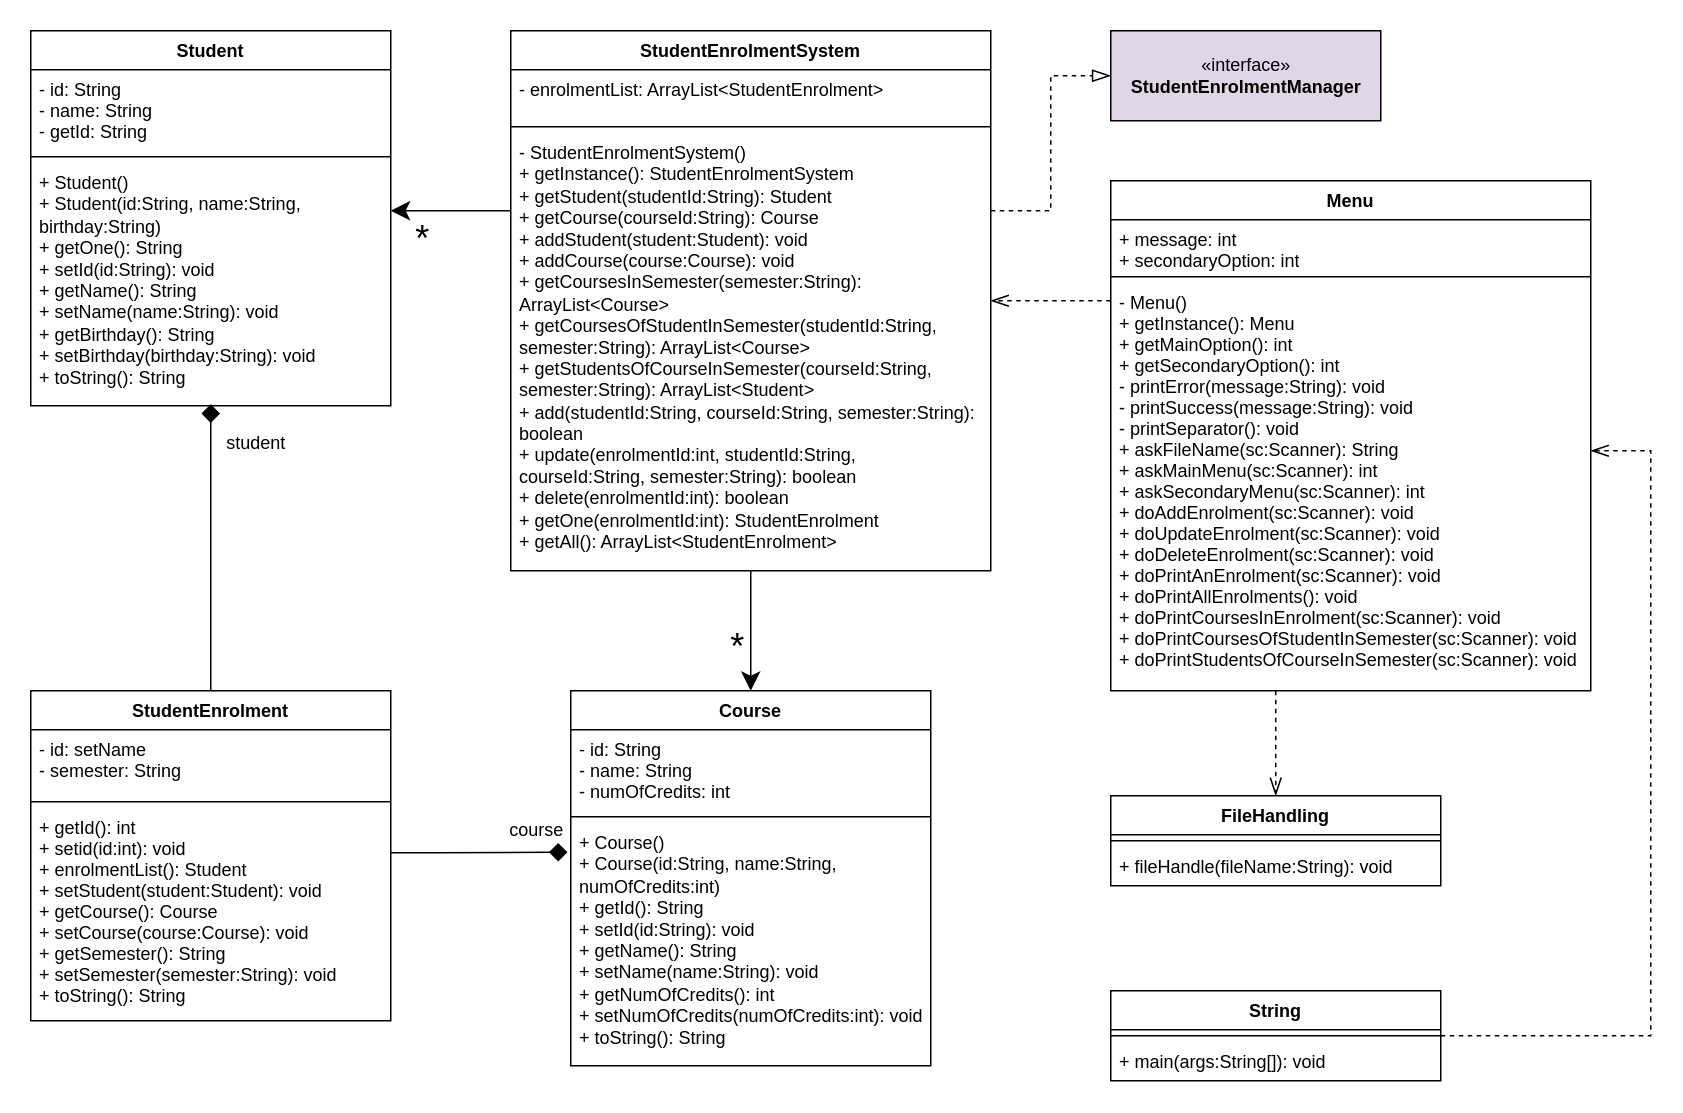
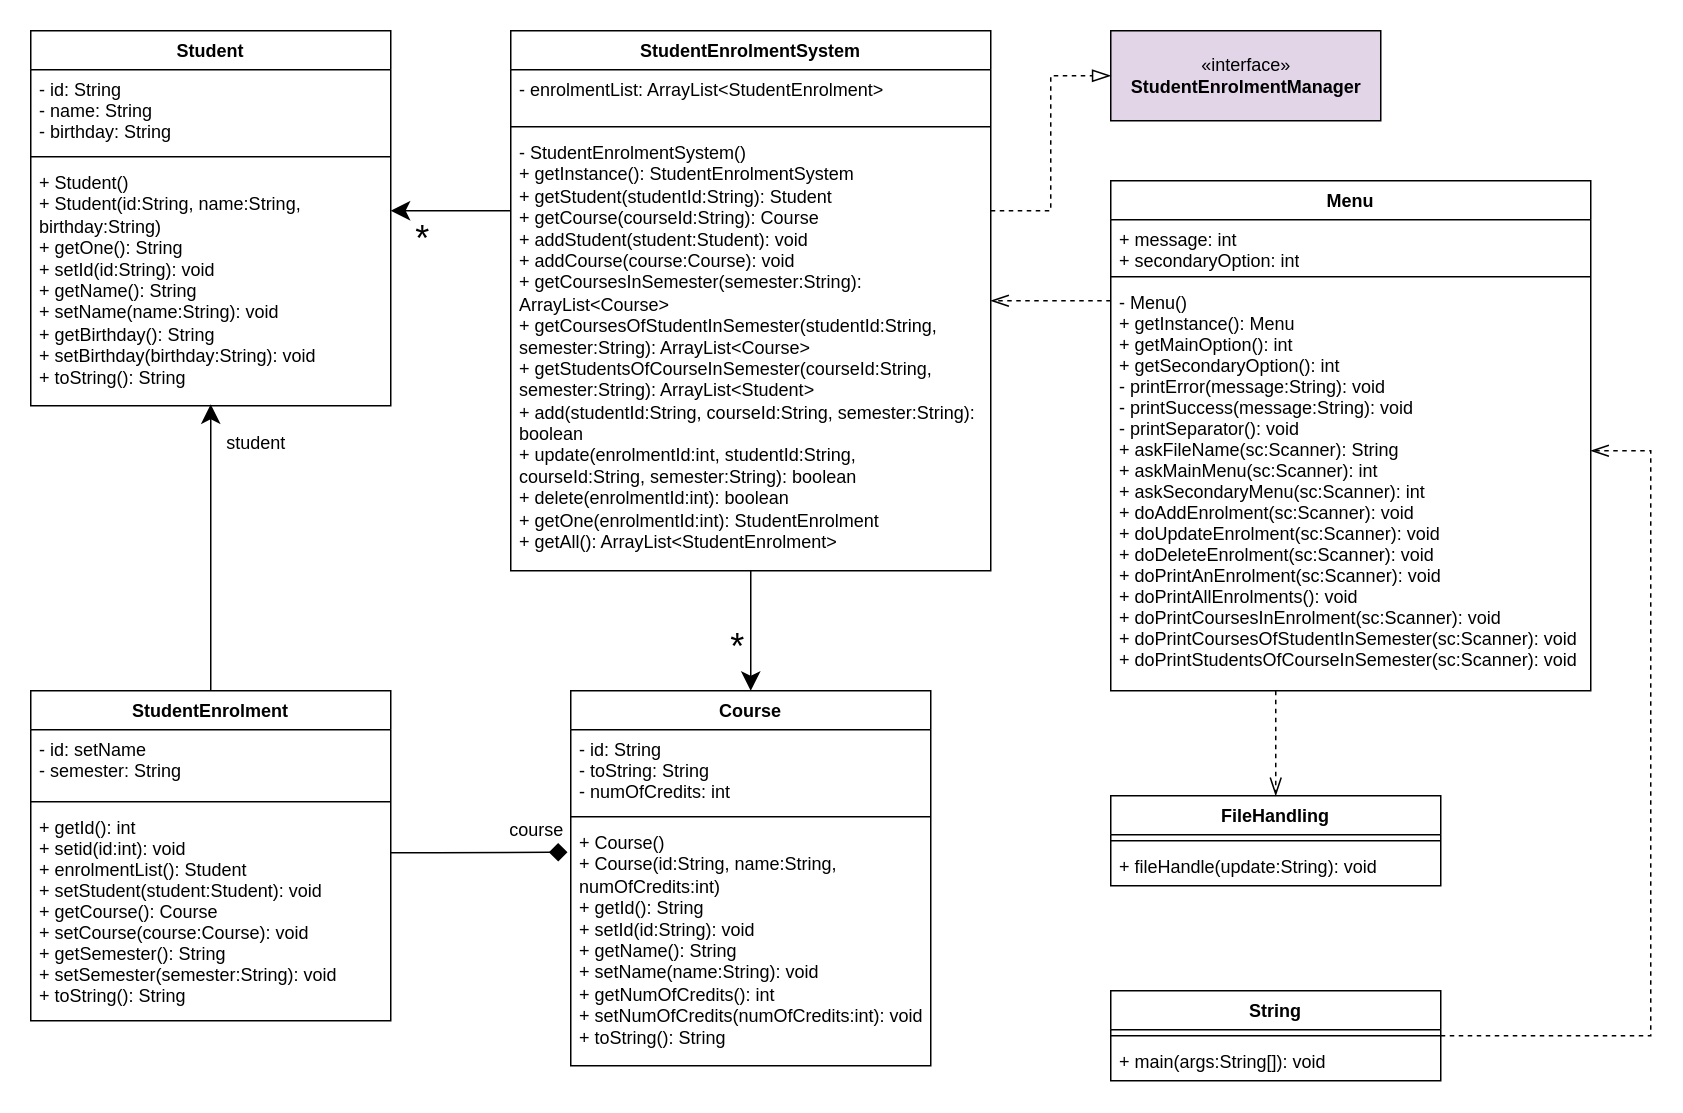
(88, 90) -> (88, 90)
(211, 423) -> (211, 421)
(628, 750) -> (628, 750)
(1270, 867) -> (1264, 867)
